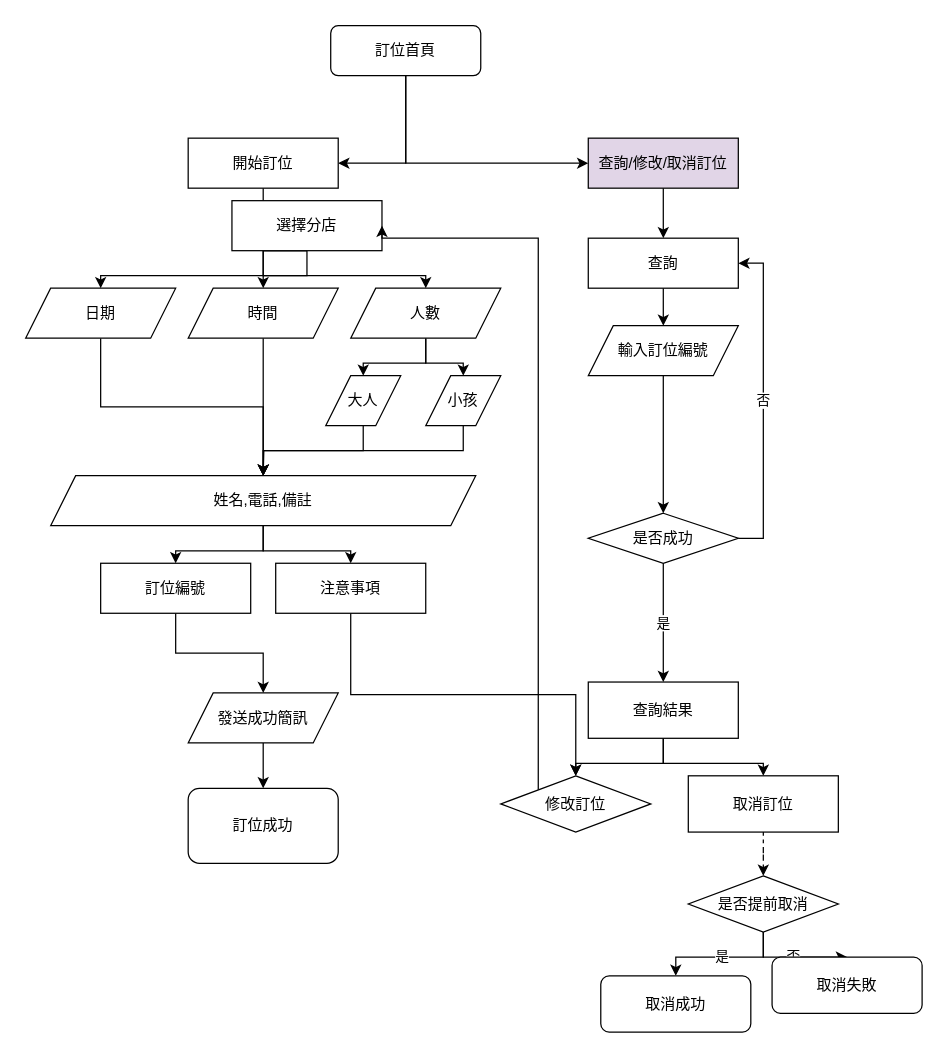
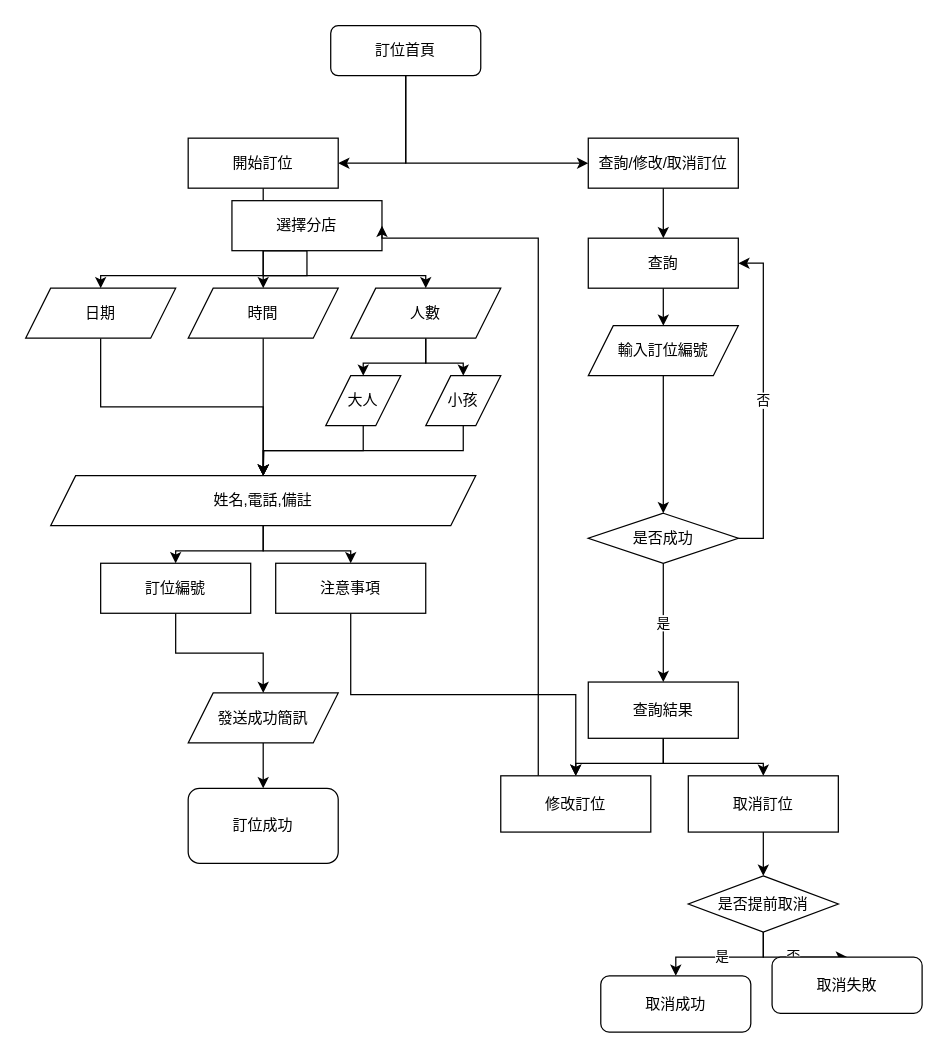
(663, 163) -> (663, 163)
(576, 804) -> (576, 804)
(763, 856) -> (763, 856)
